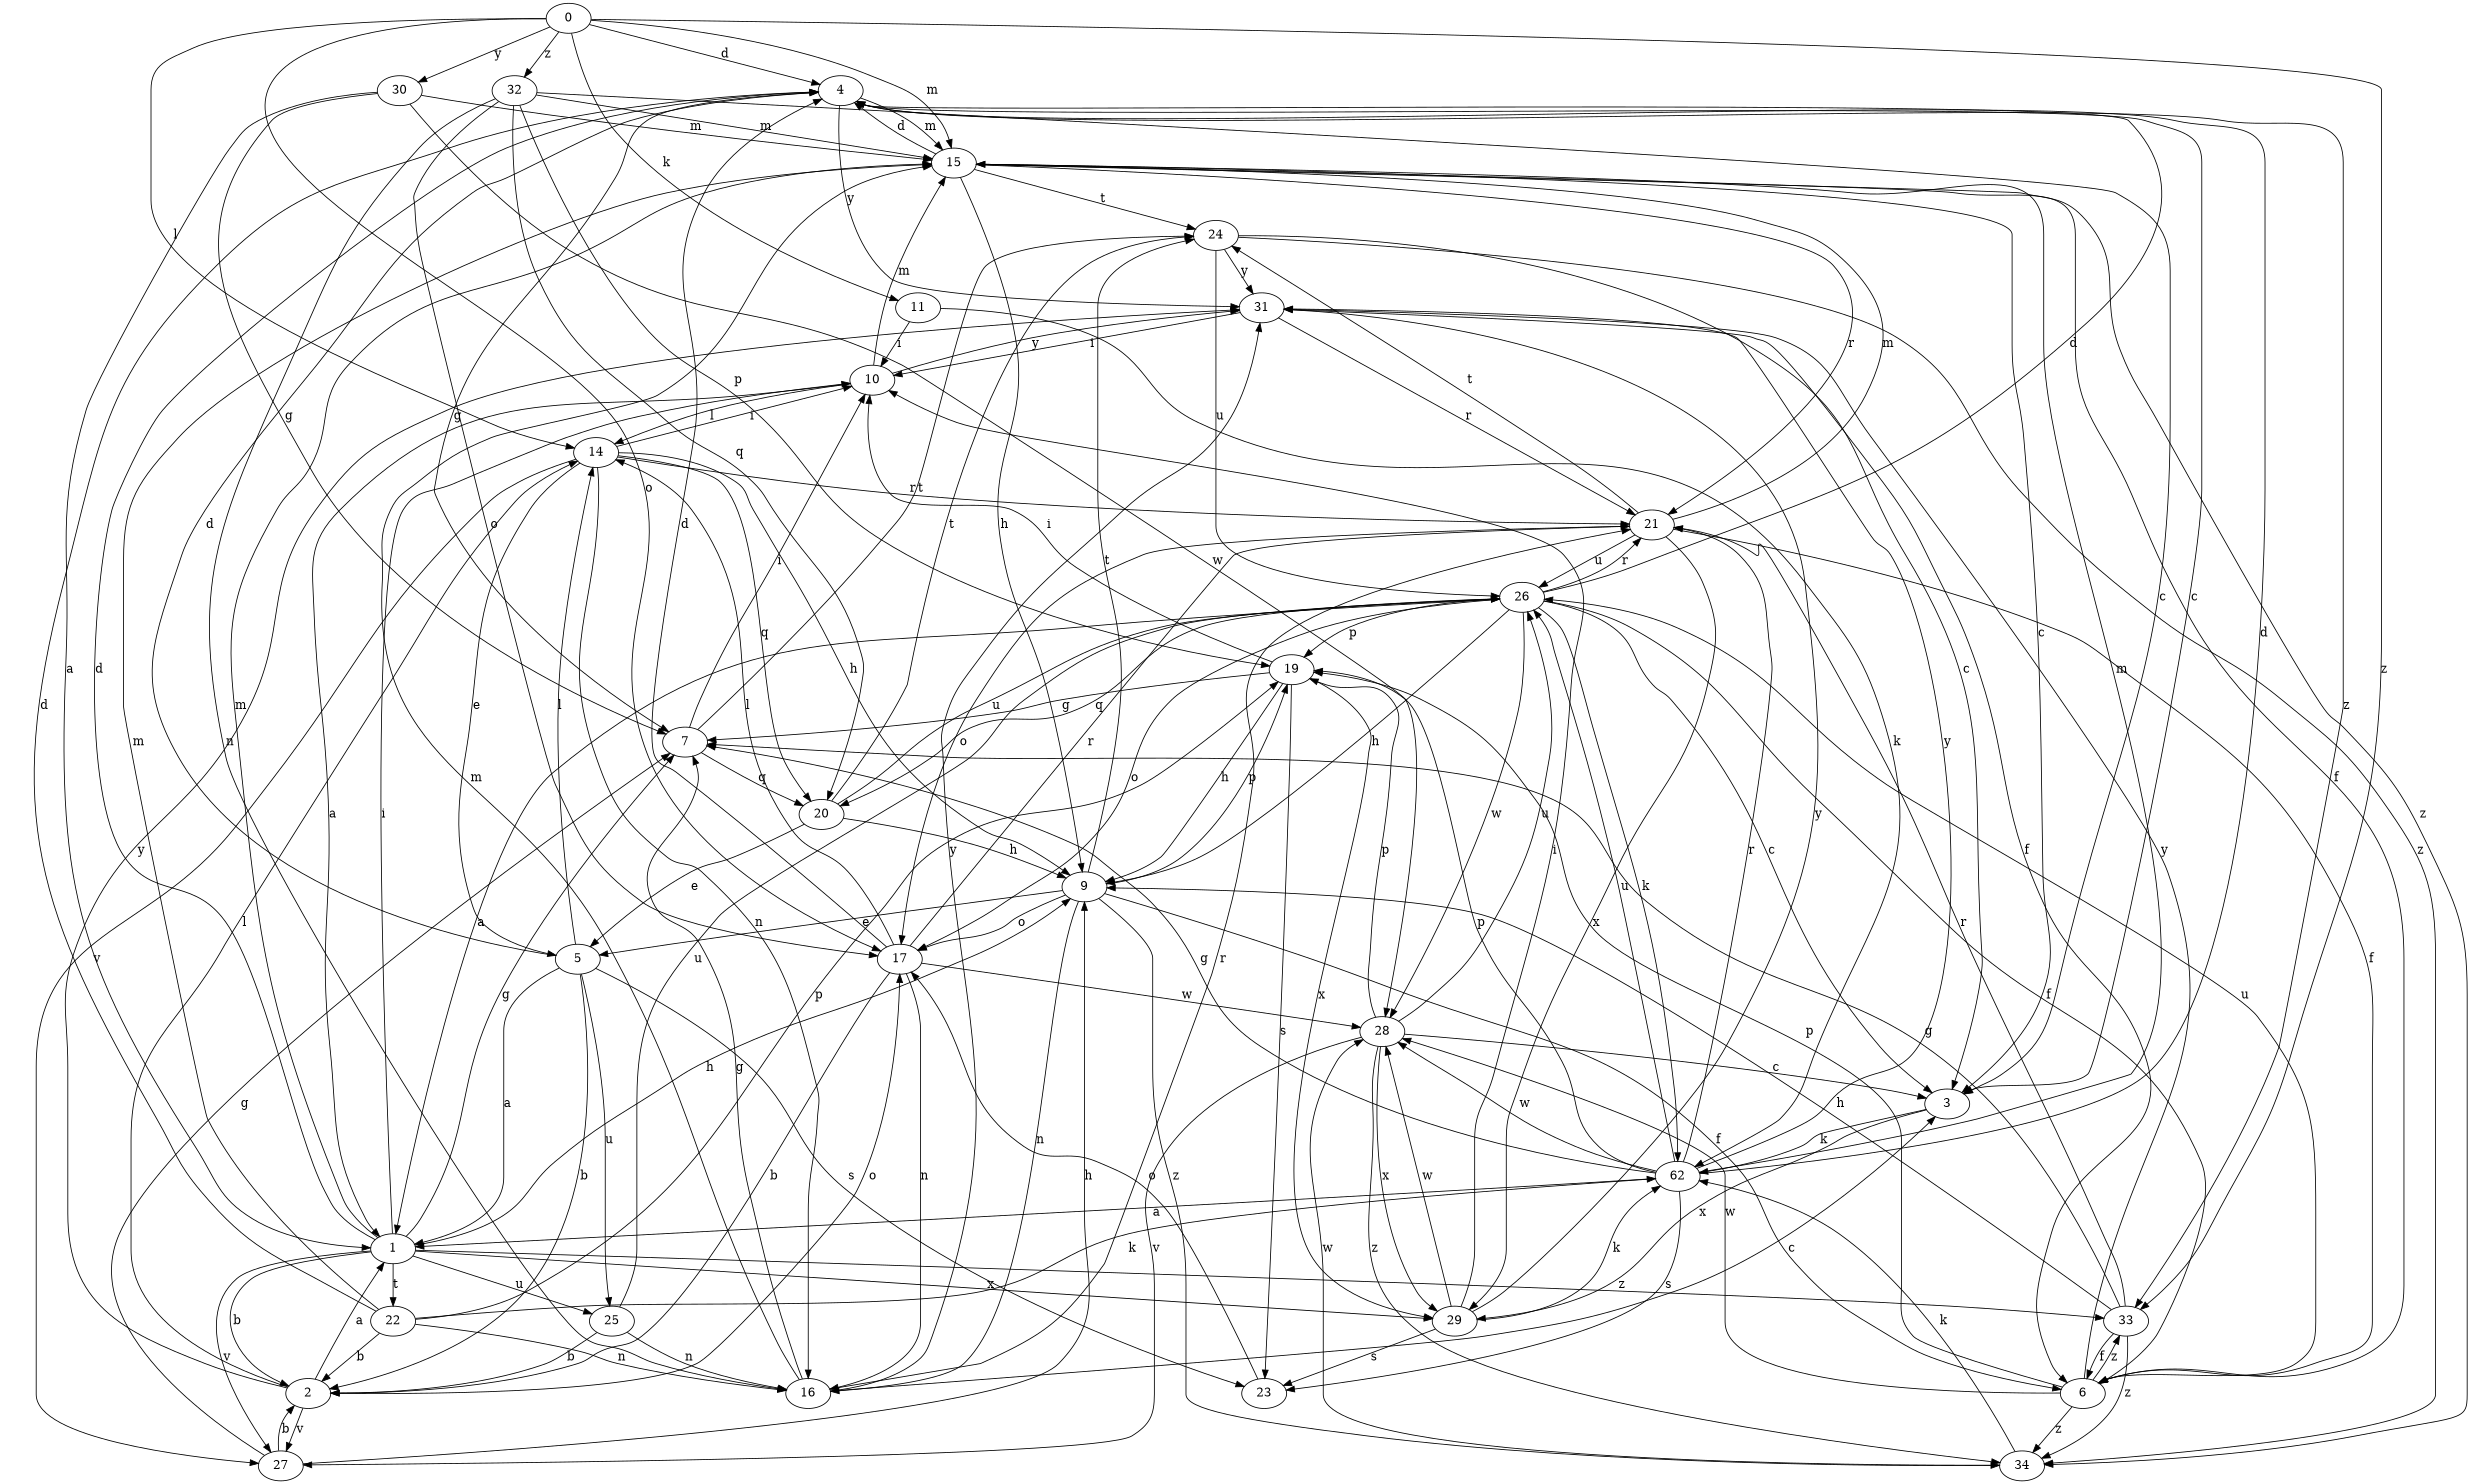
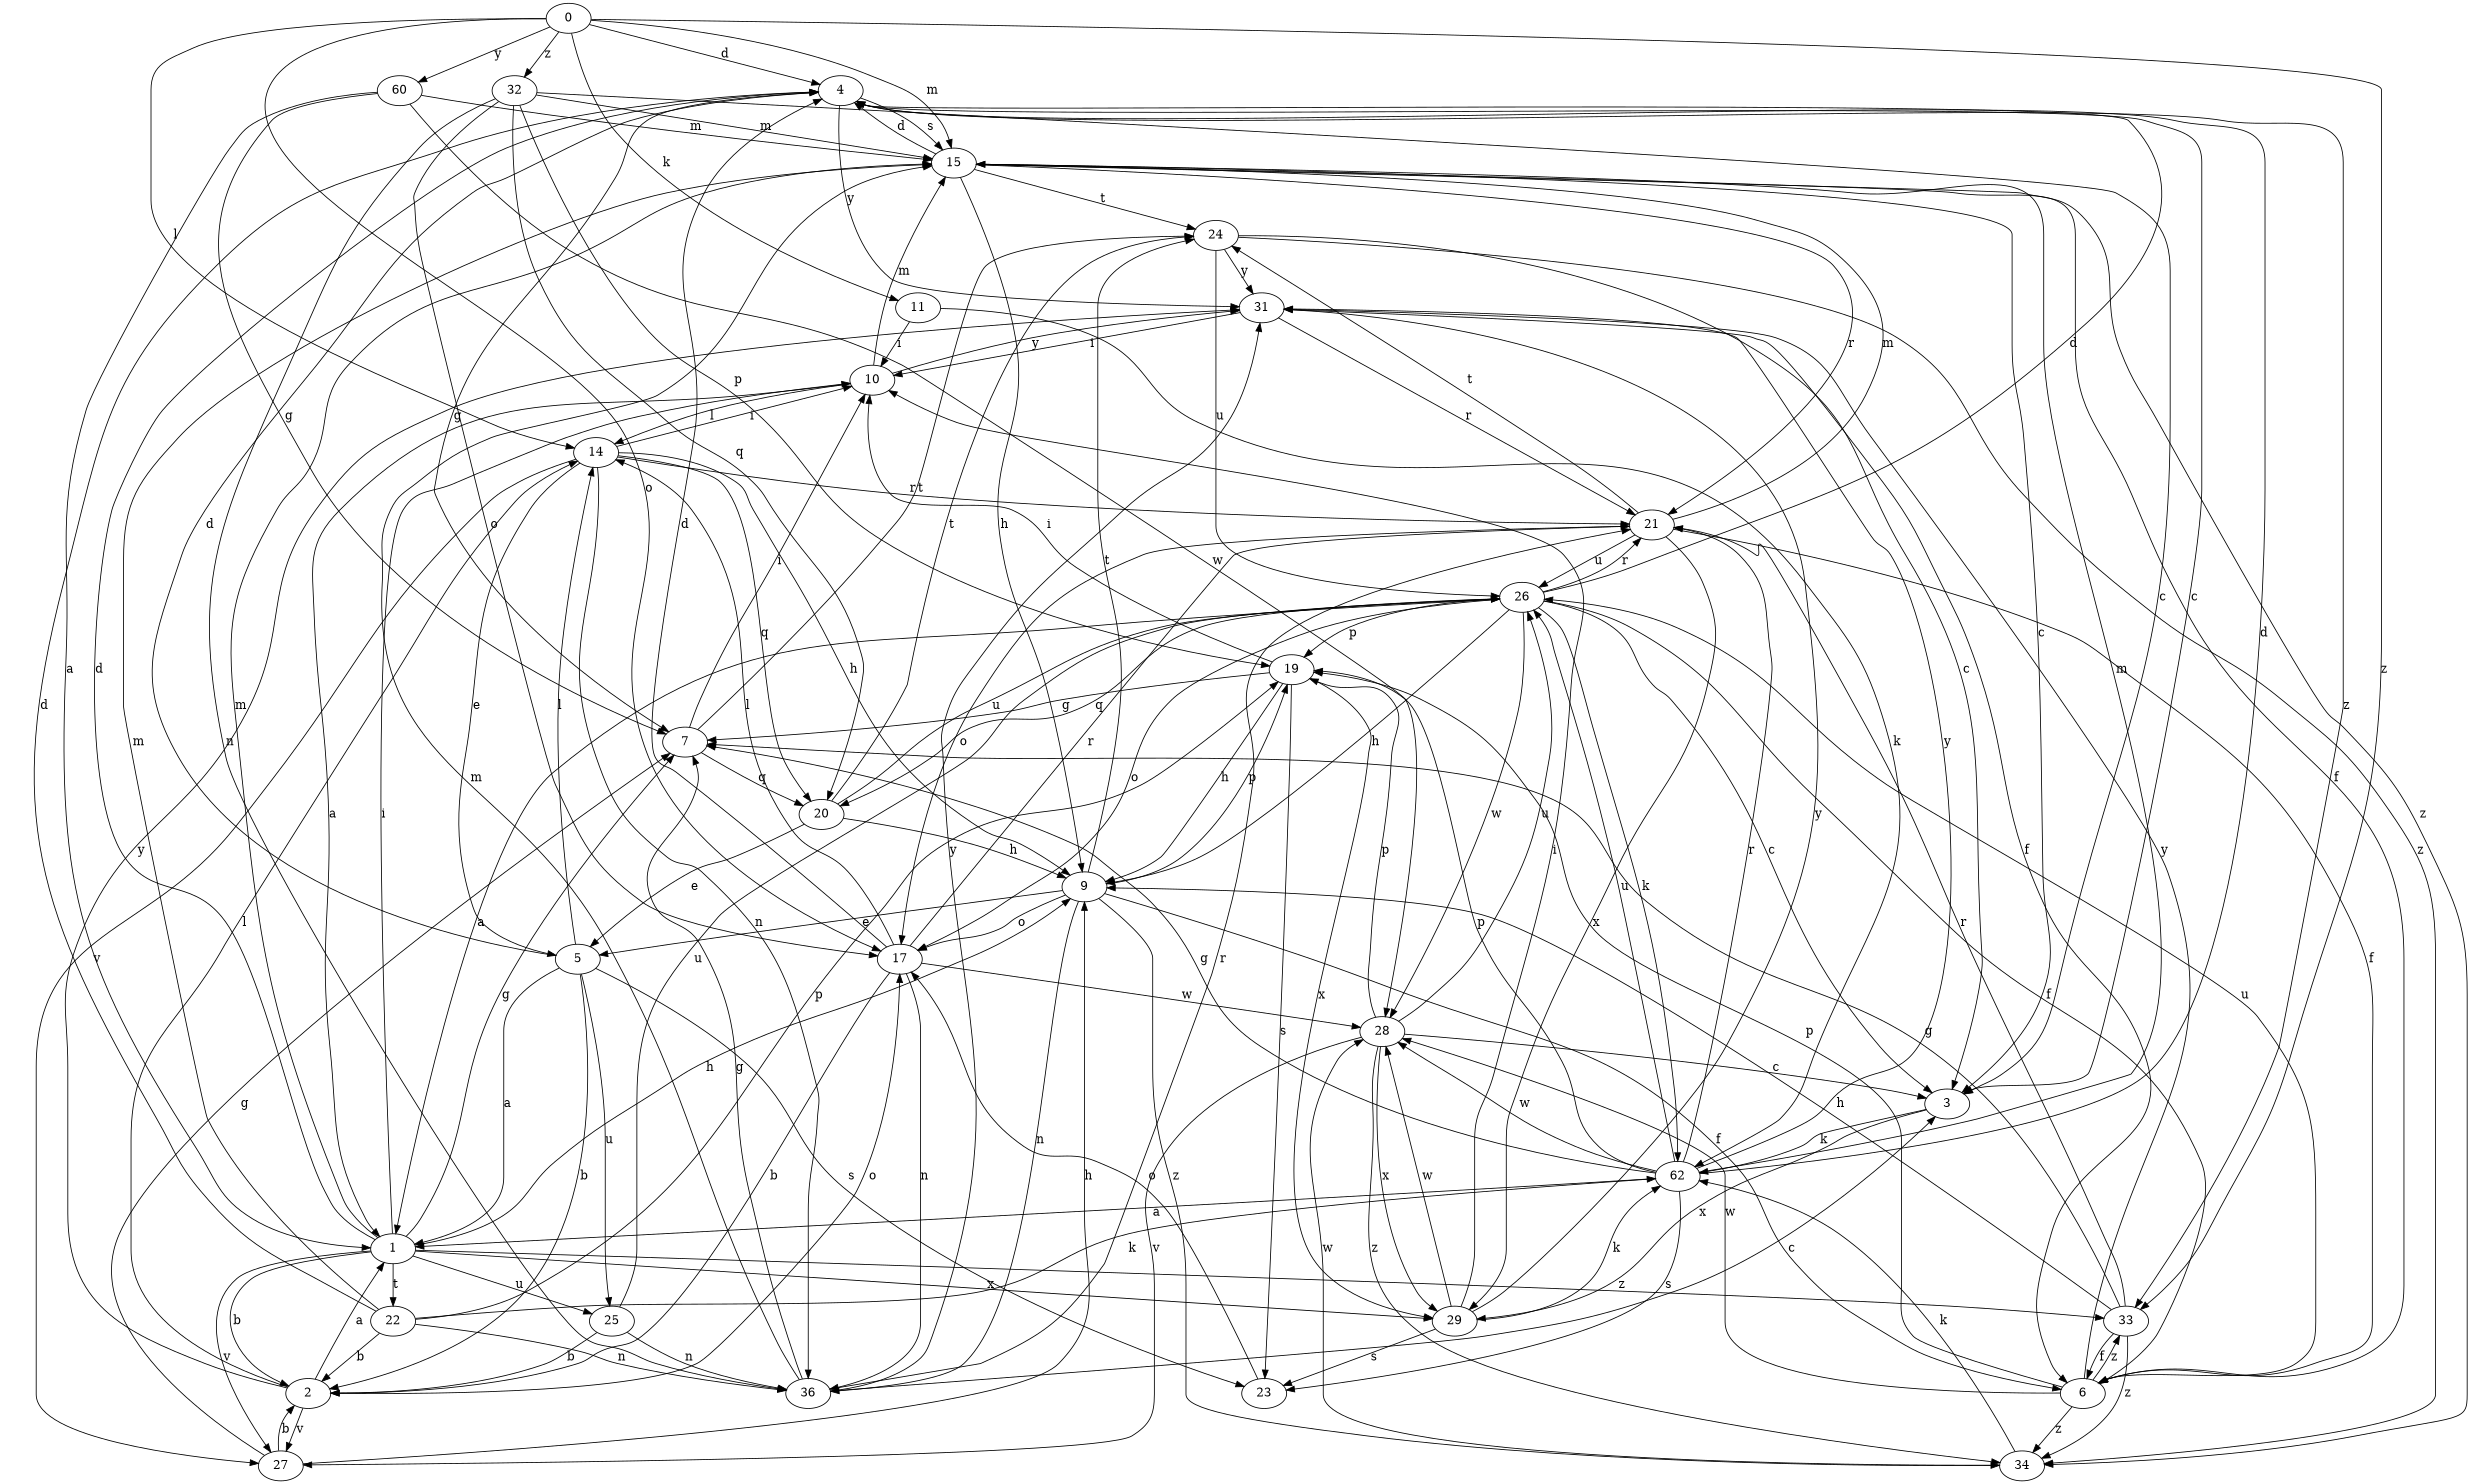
(400, 91) -> (400, 91)
(931, 127) -> (931, 127)
(808, 1394) -> (808, 1394)
